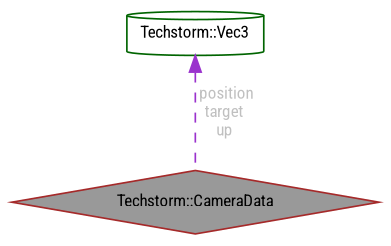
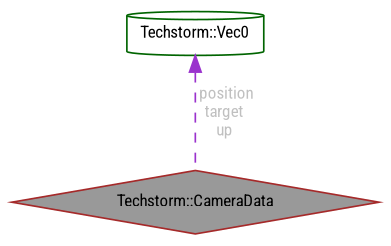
(195, 33) -> (195, 33)
